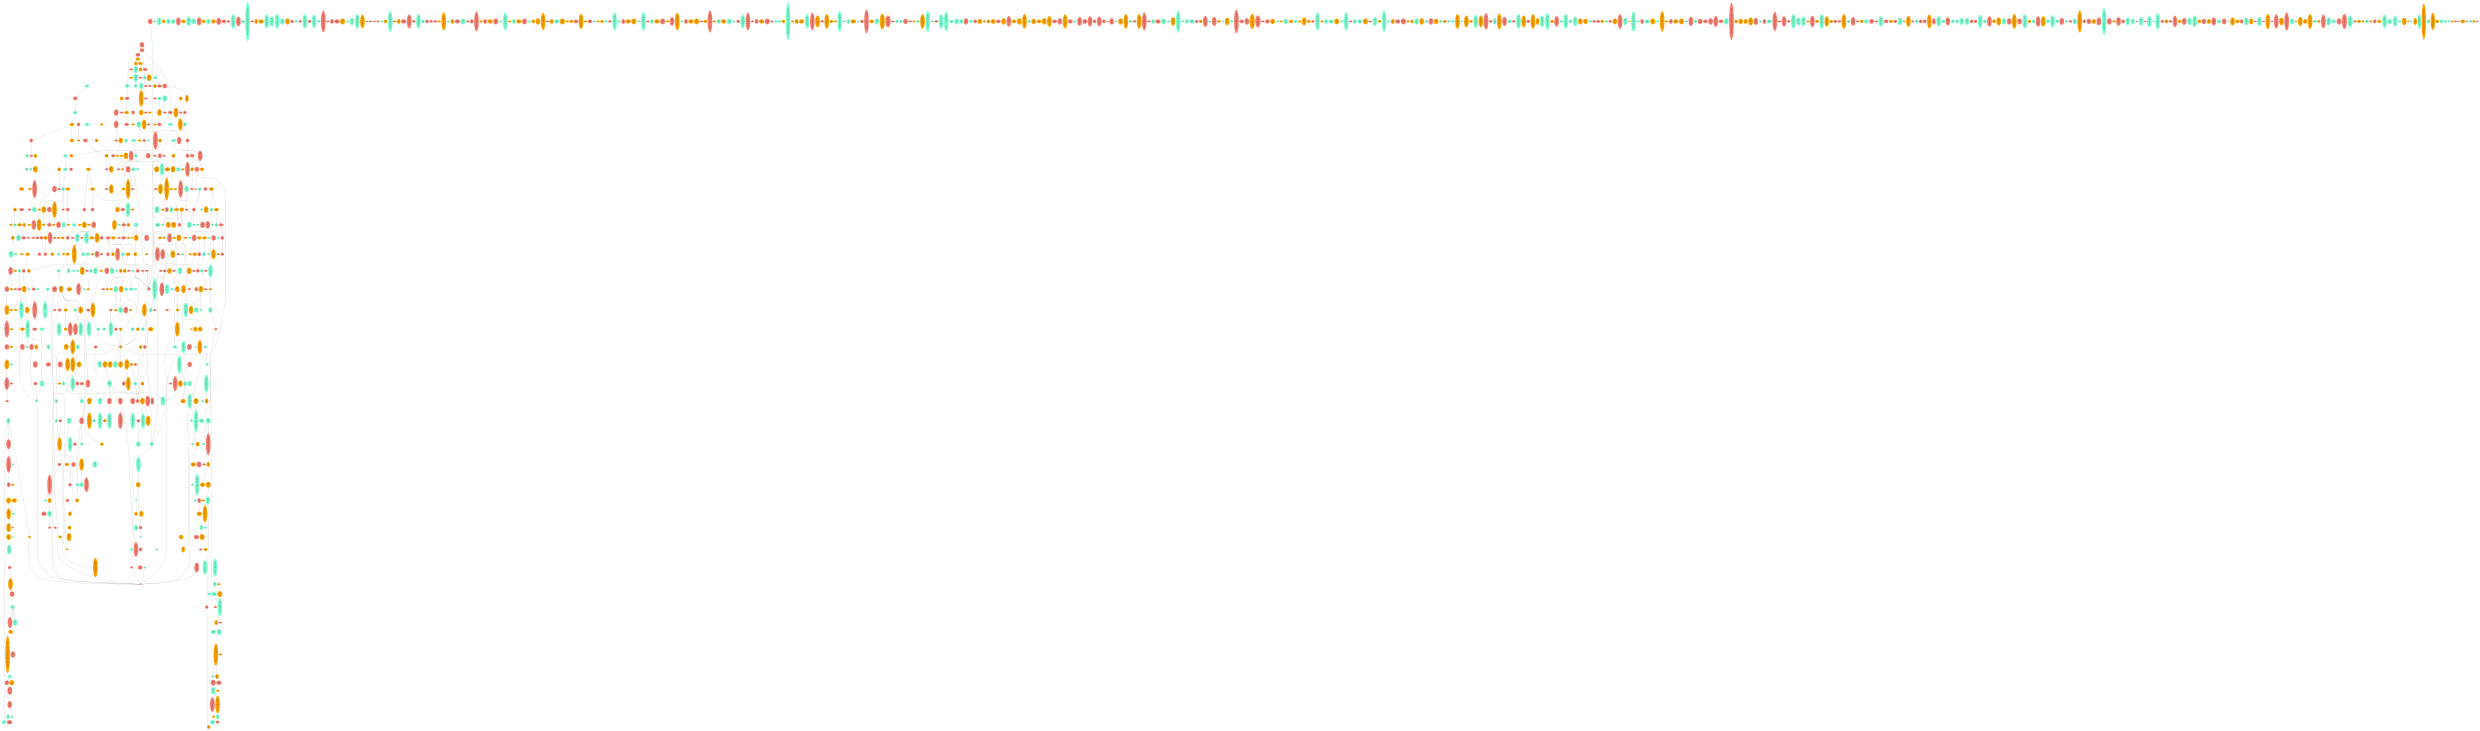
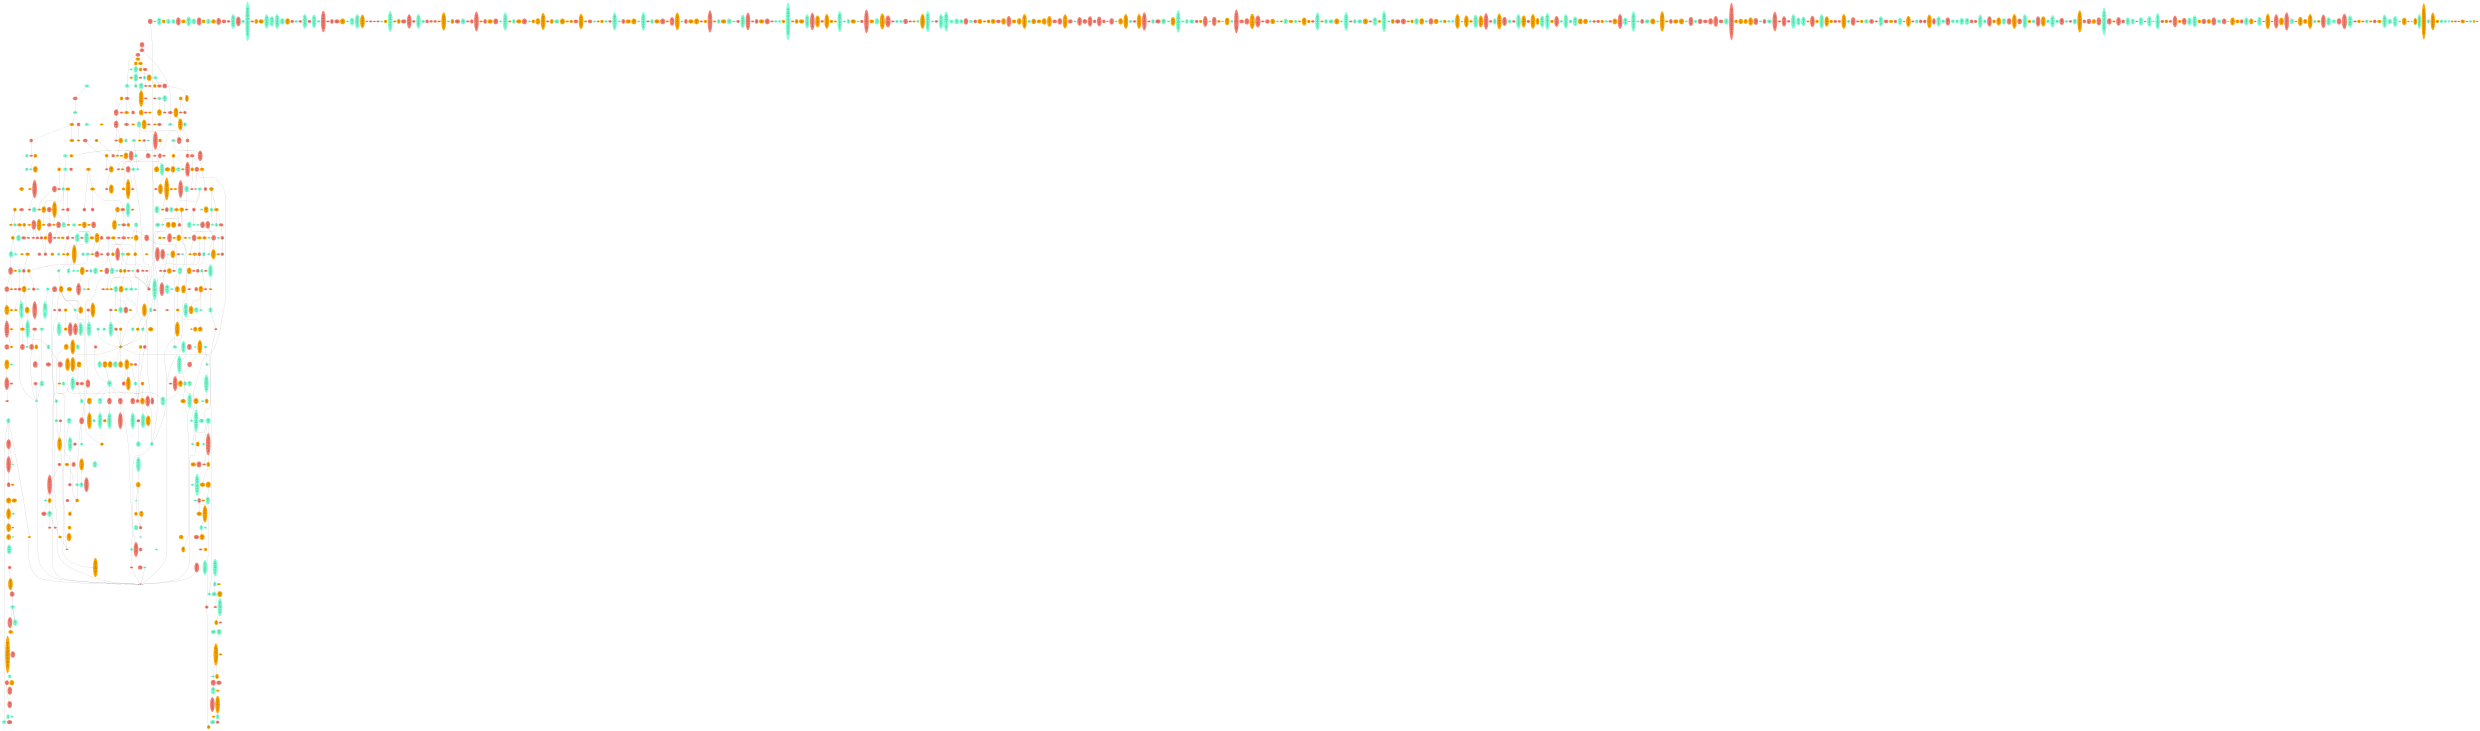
(131, 70) -> (131, 70)
